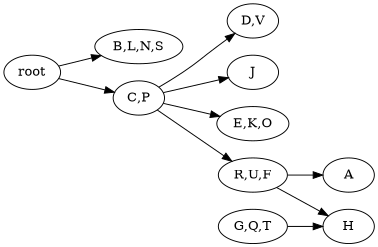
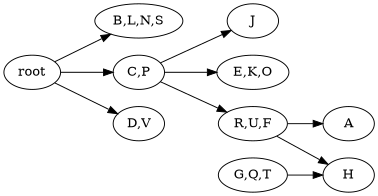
(194, 64) -> (82, 96)
